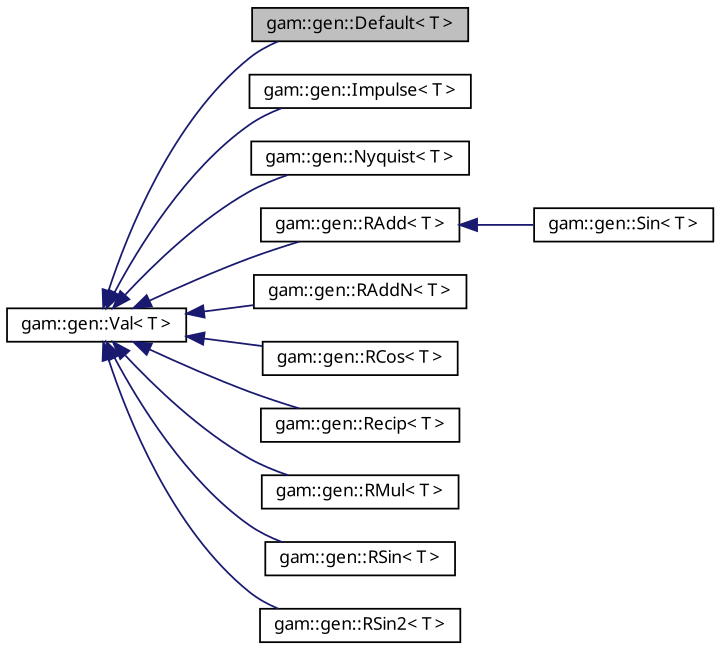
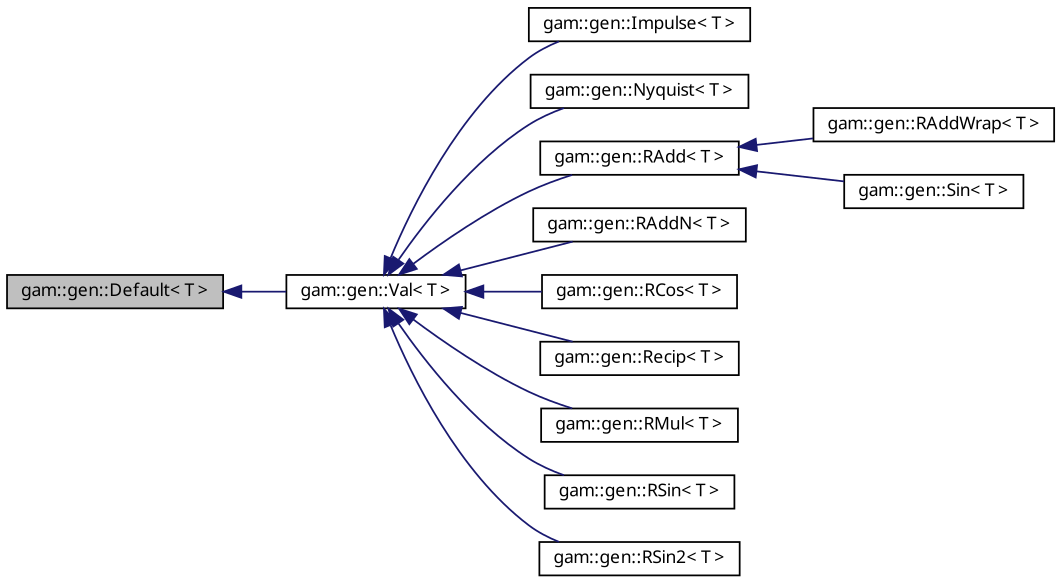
none -> (934, 125)
(172, 150) -> (264, 292)
